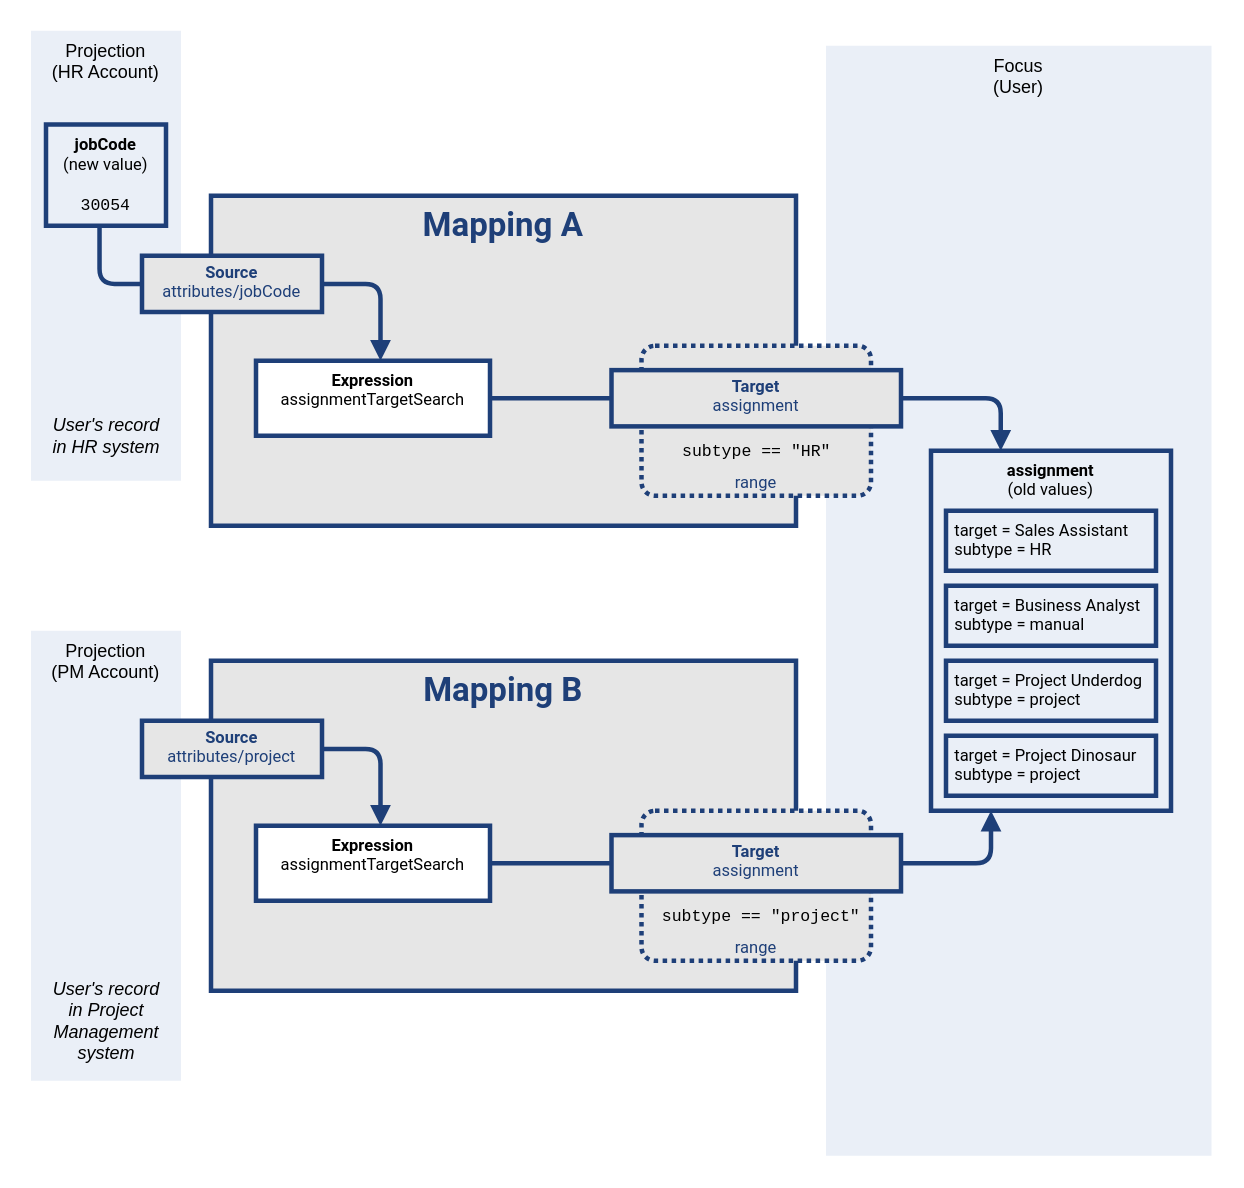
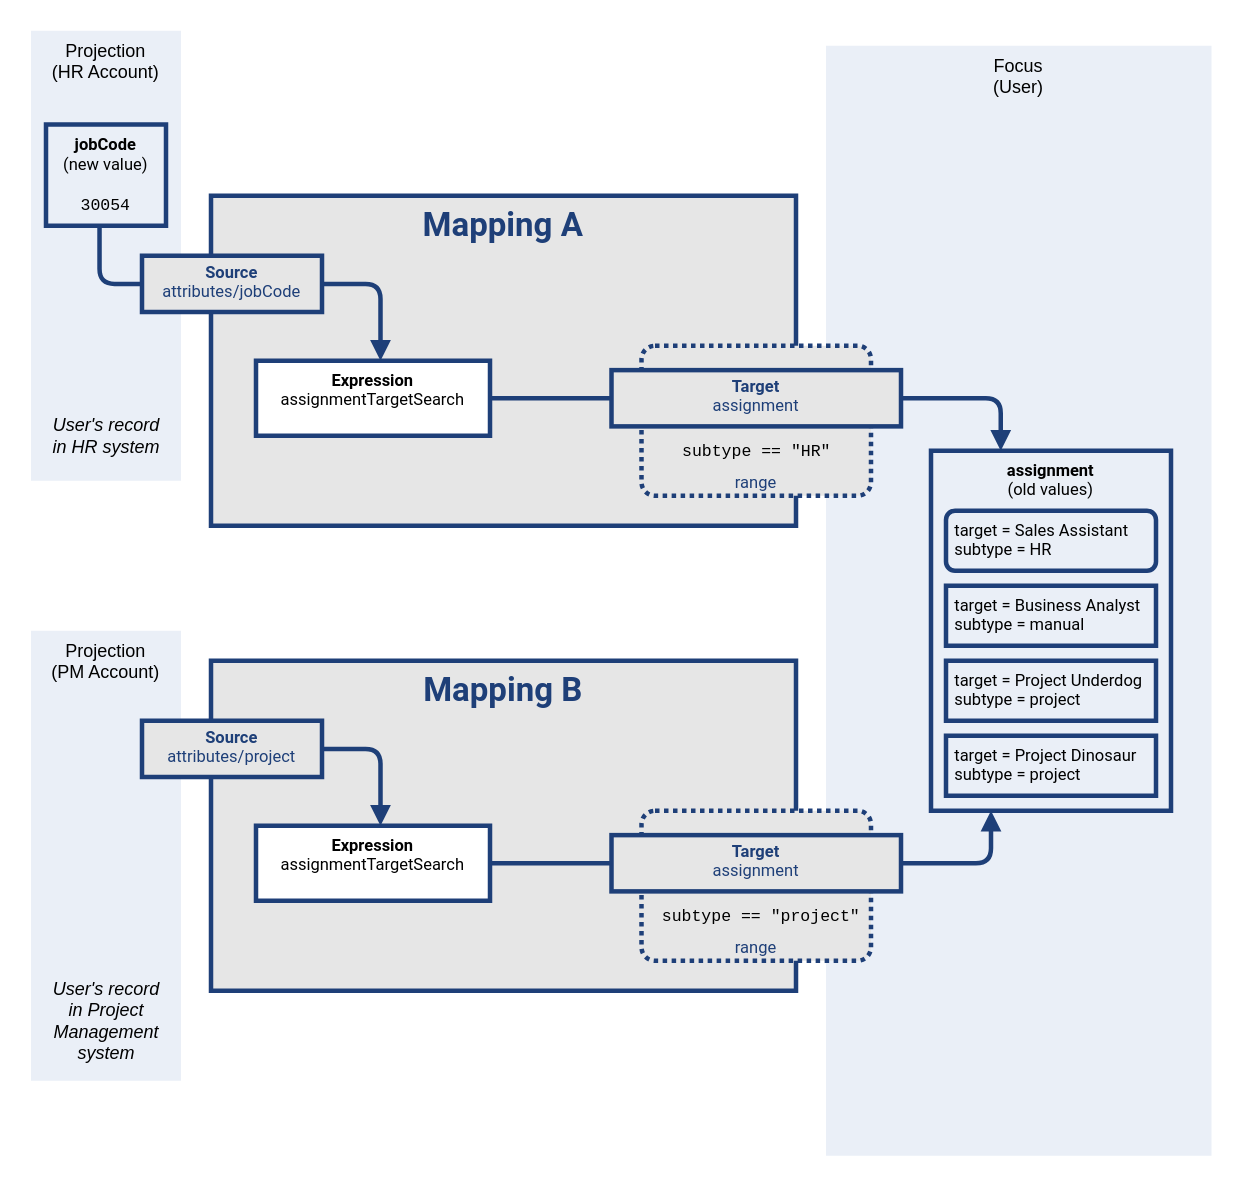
(1051, 541) -> (1051, 541)
